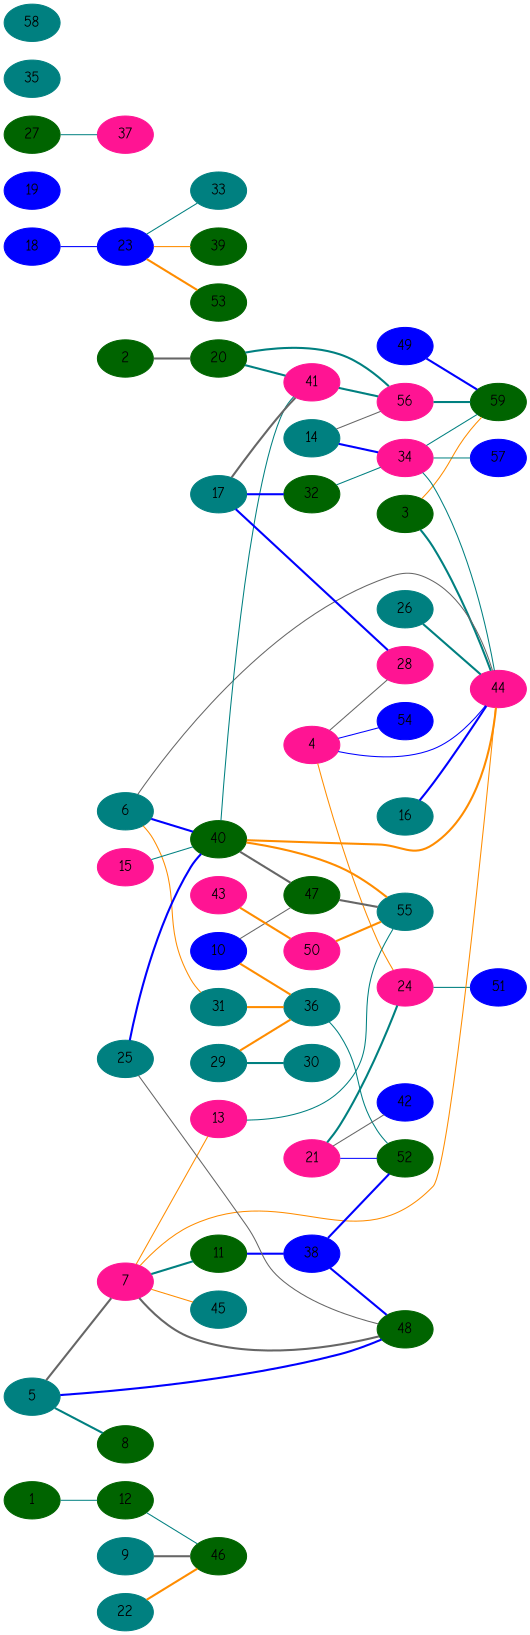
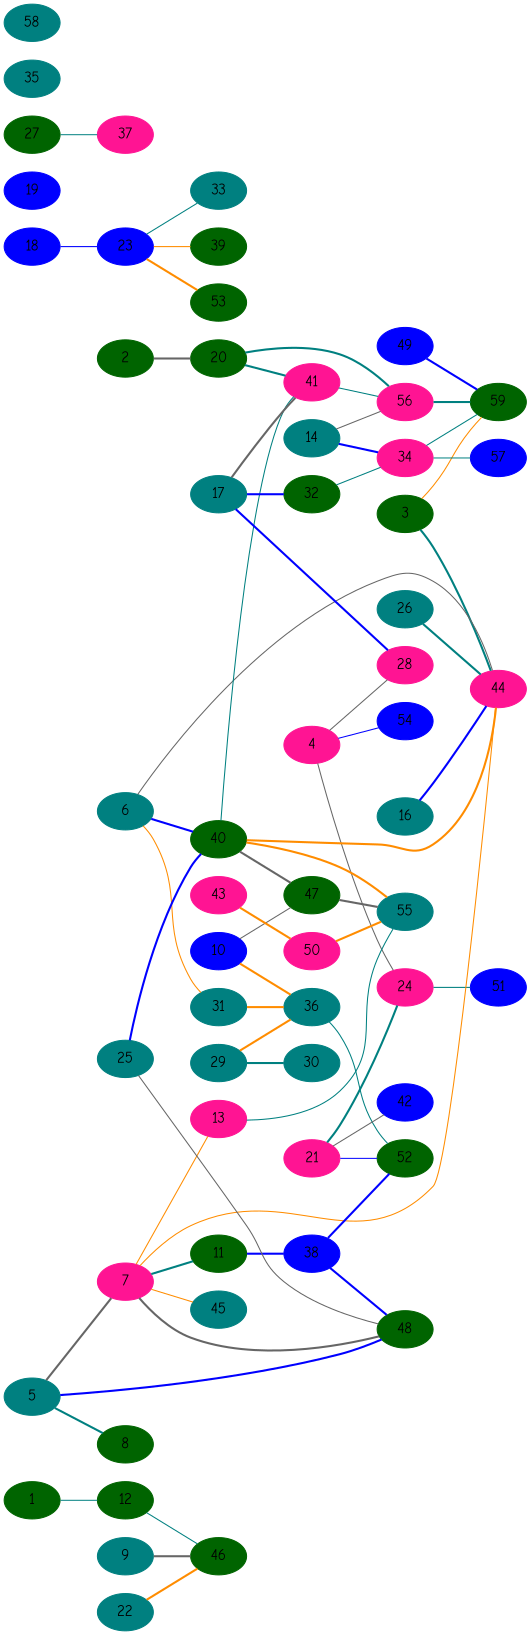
(358, 392) -> (358, 392)
(469, 568) -> none
(420, 753) -> none
(348, 864) -> (348, 864)
(125, 867) -> none
